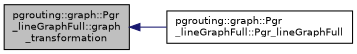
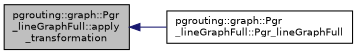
(67, 27) -> (67, 27)
